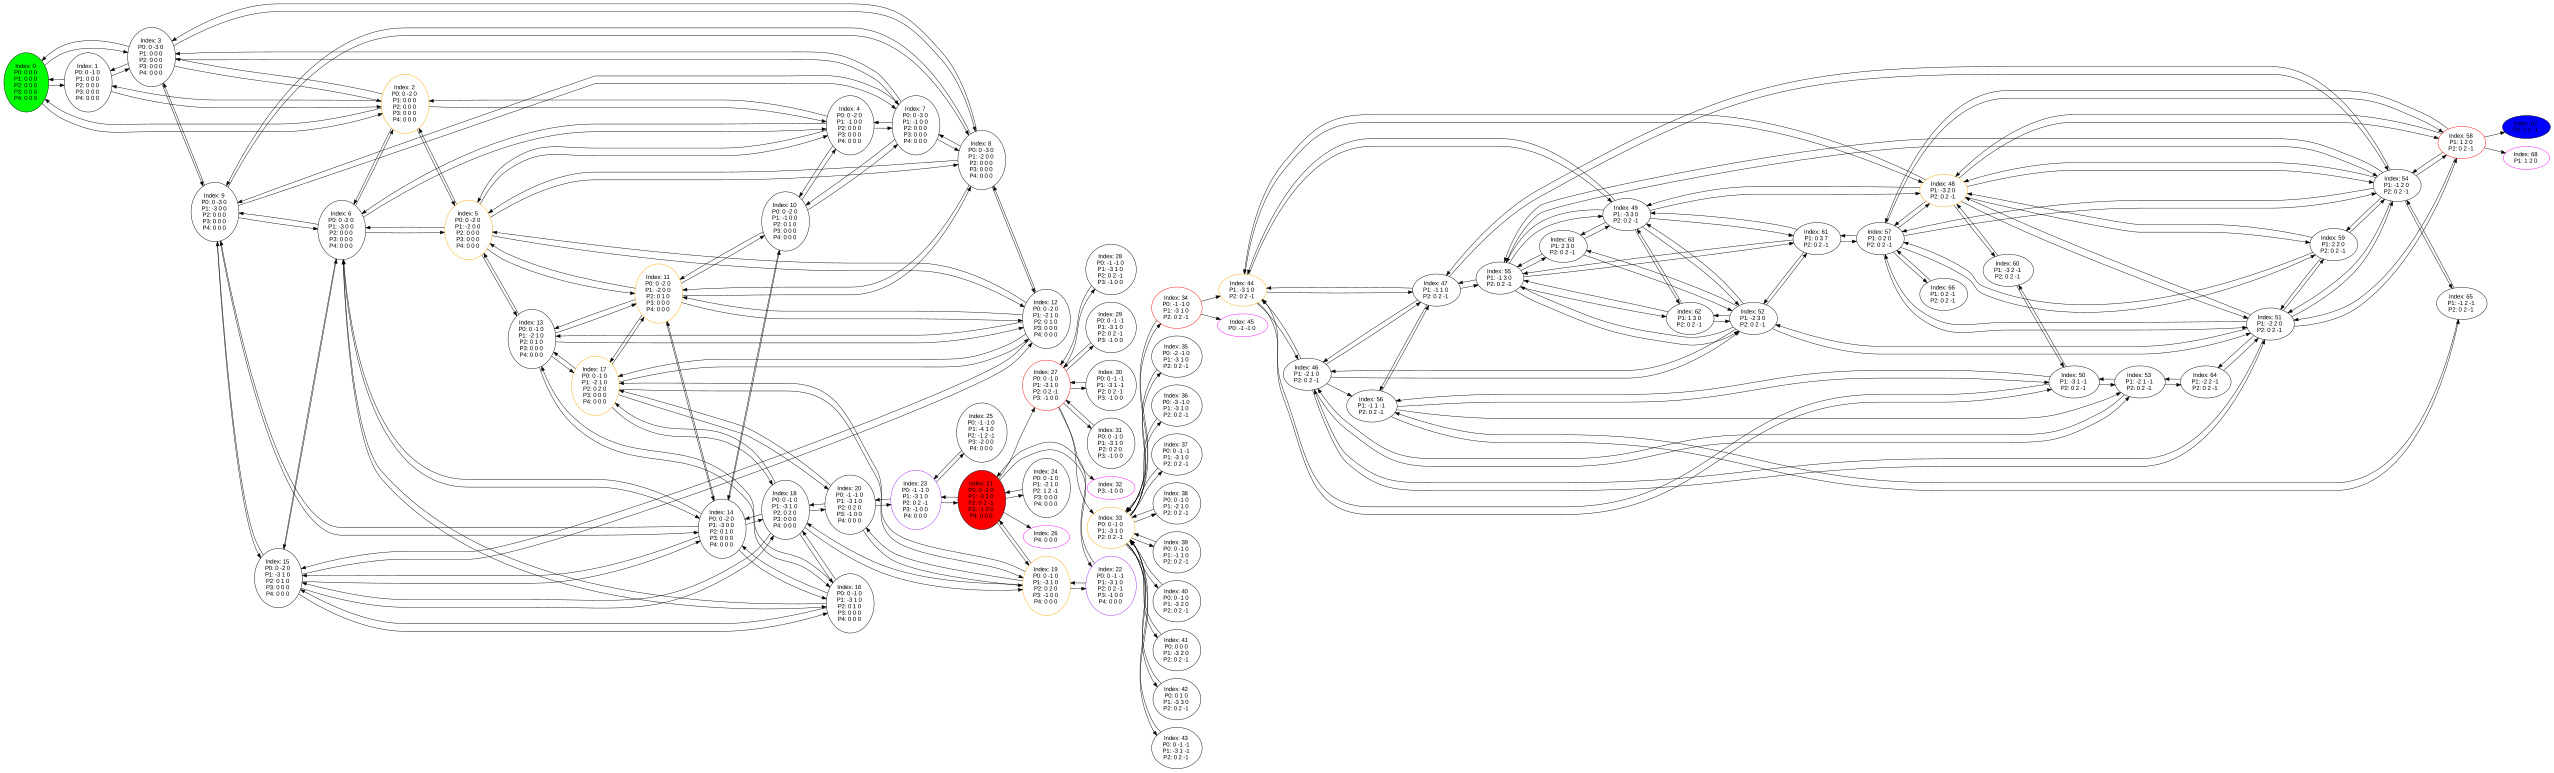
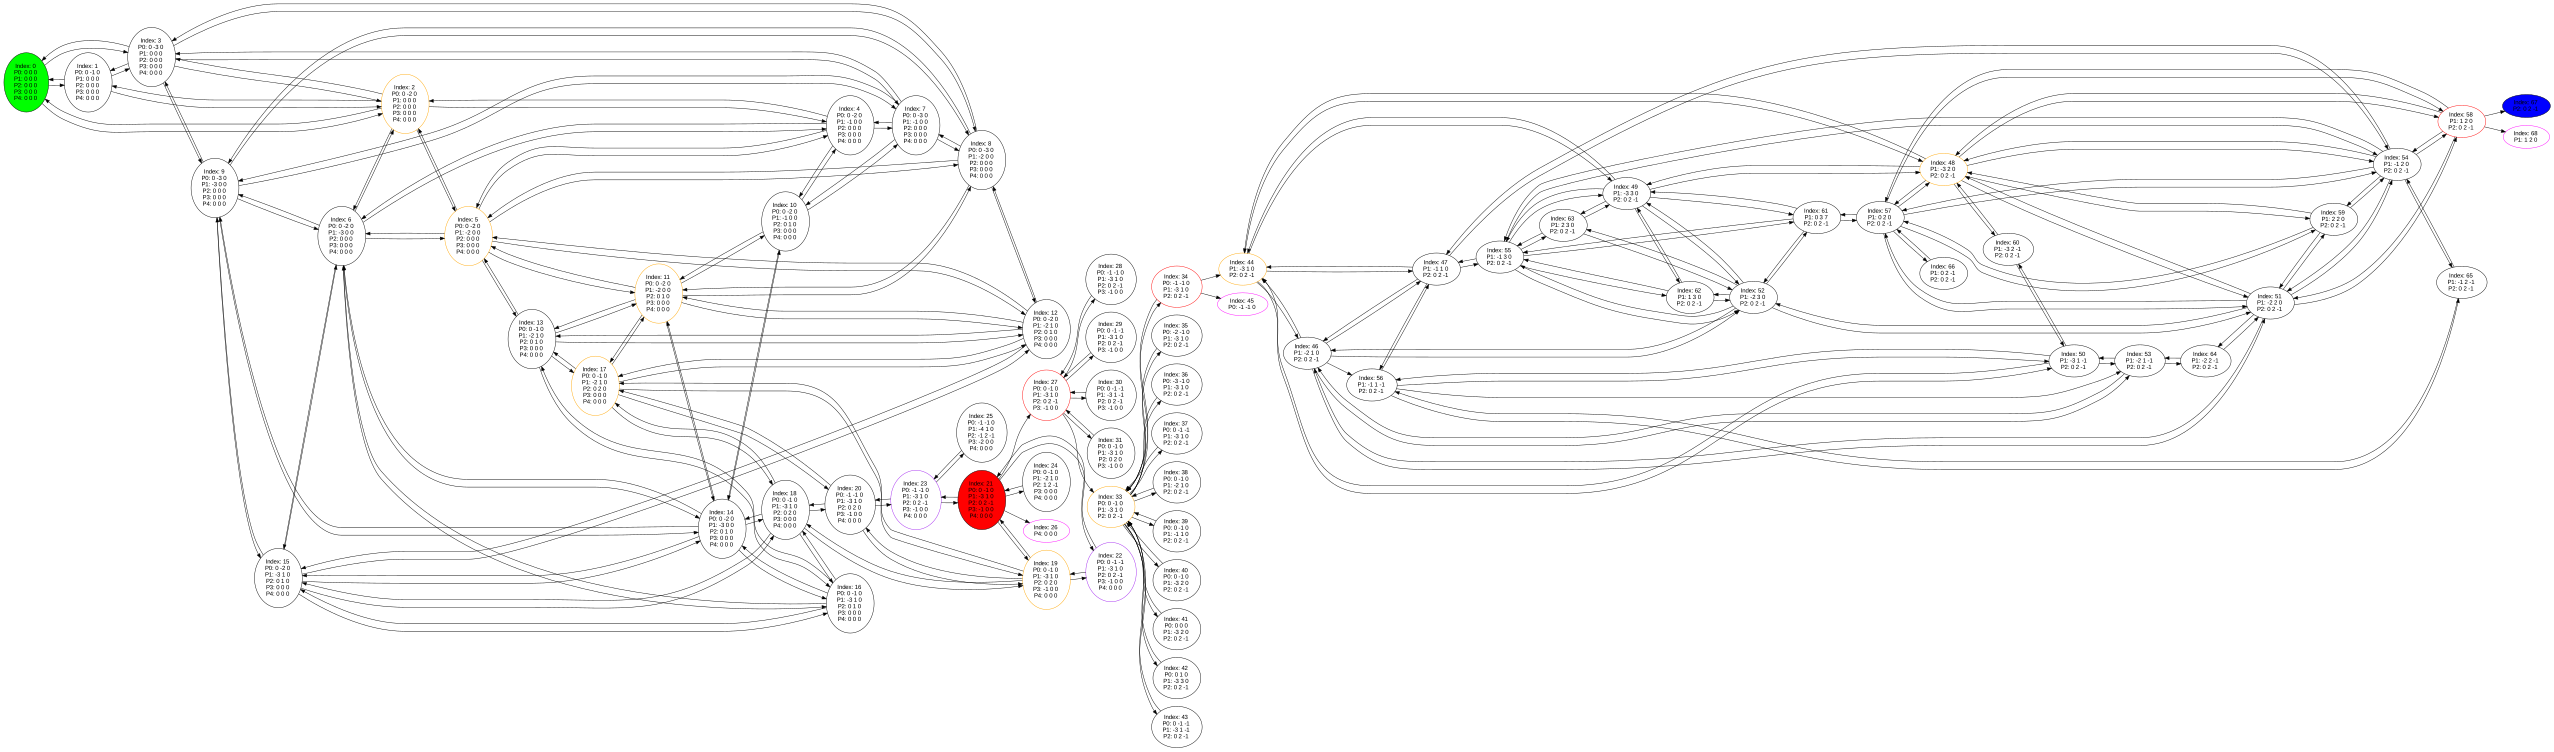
(1111, 488) -> none
